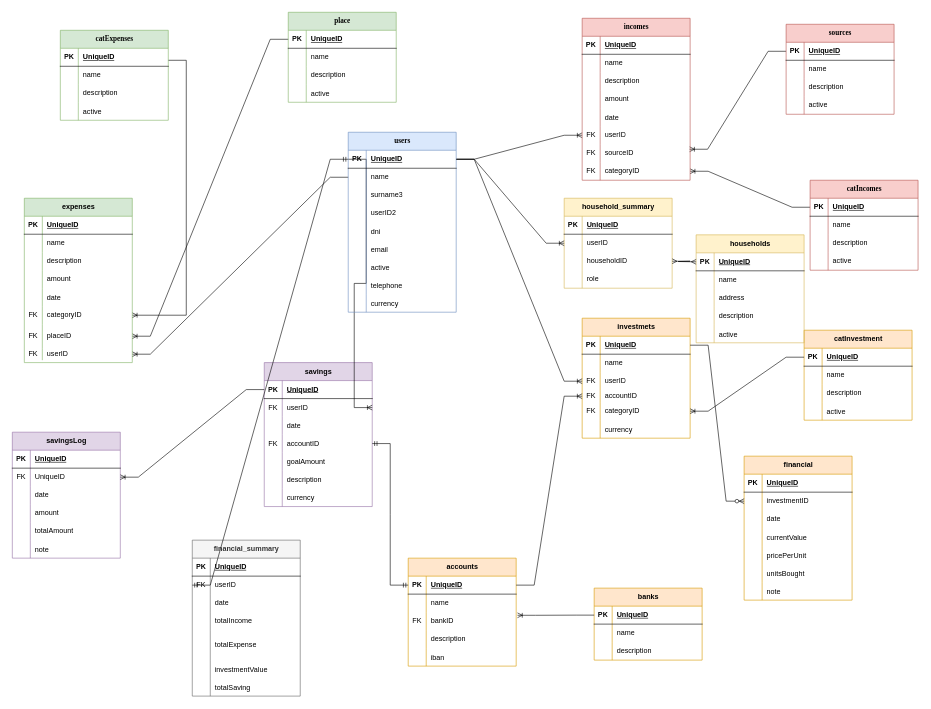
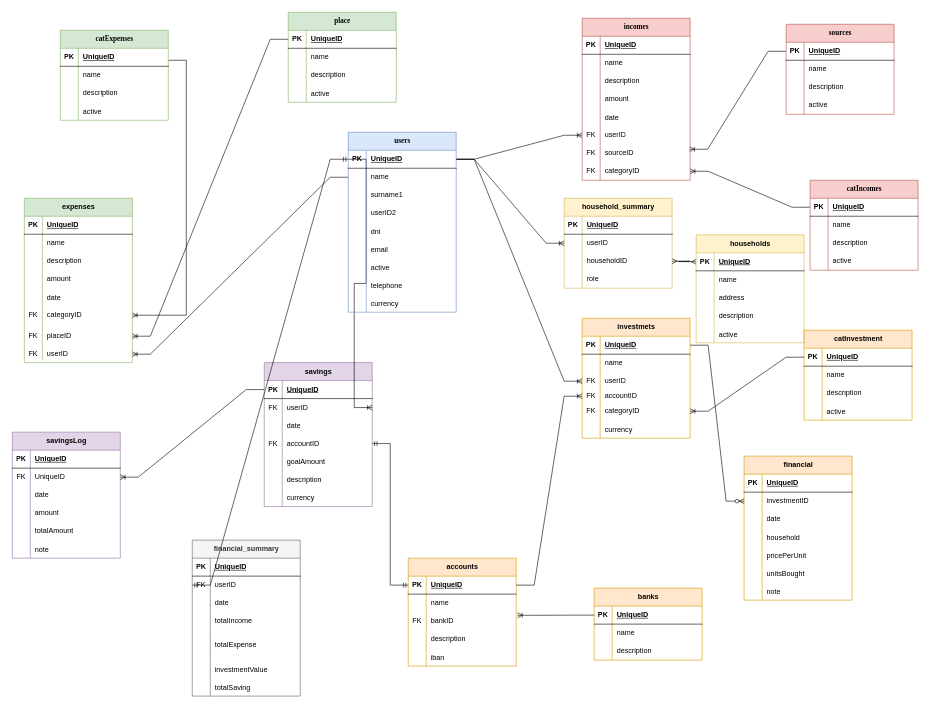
(387, 195) -> (387, 195)
(790, 538) -> (784, 538)
